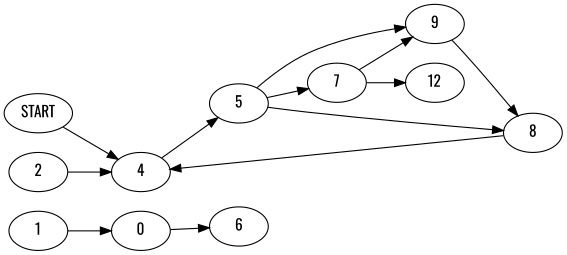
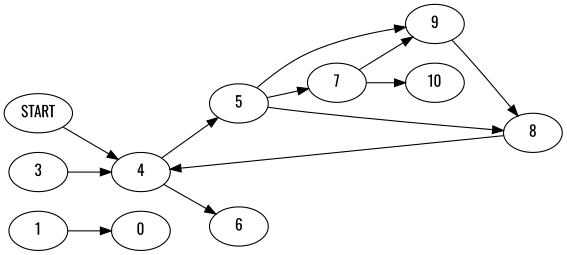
(435, 83) -> (435, 83)
(38, 172) -> (38, 172)
(185, 229) -> (185, 196)
